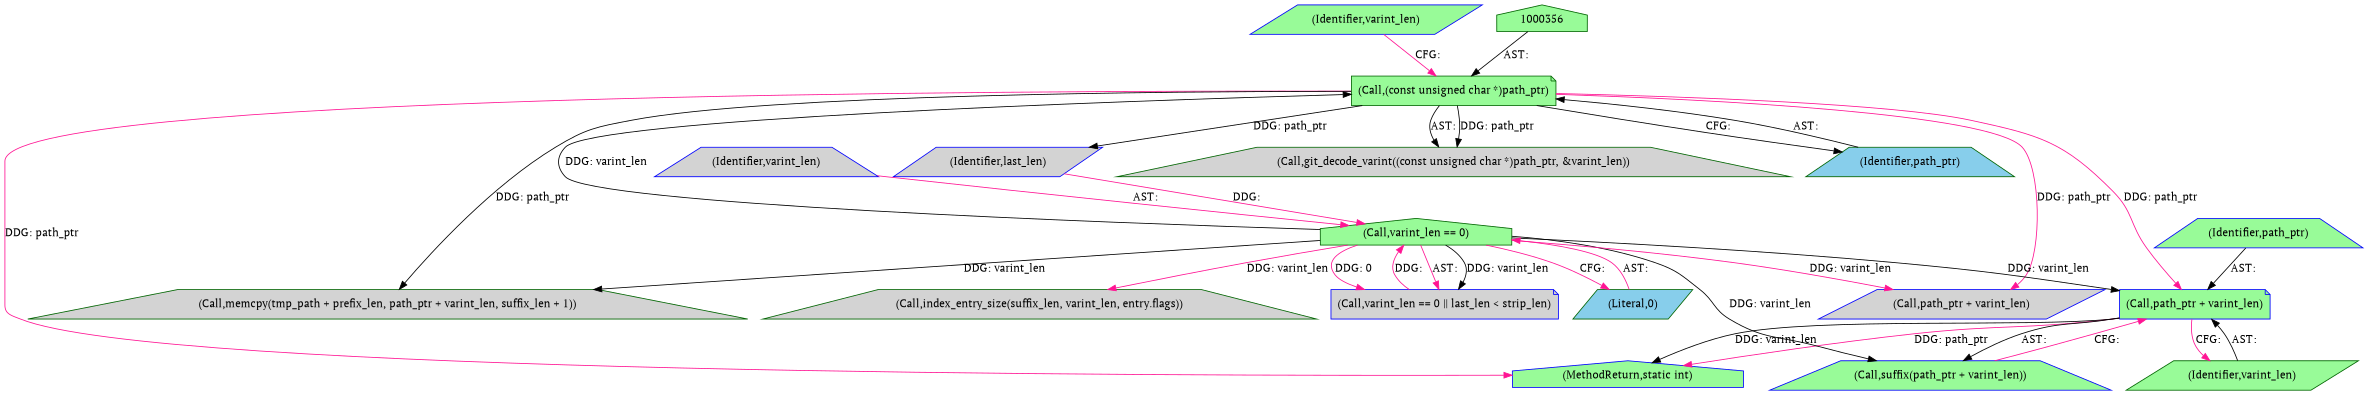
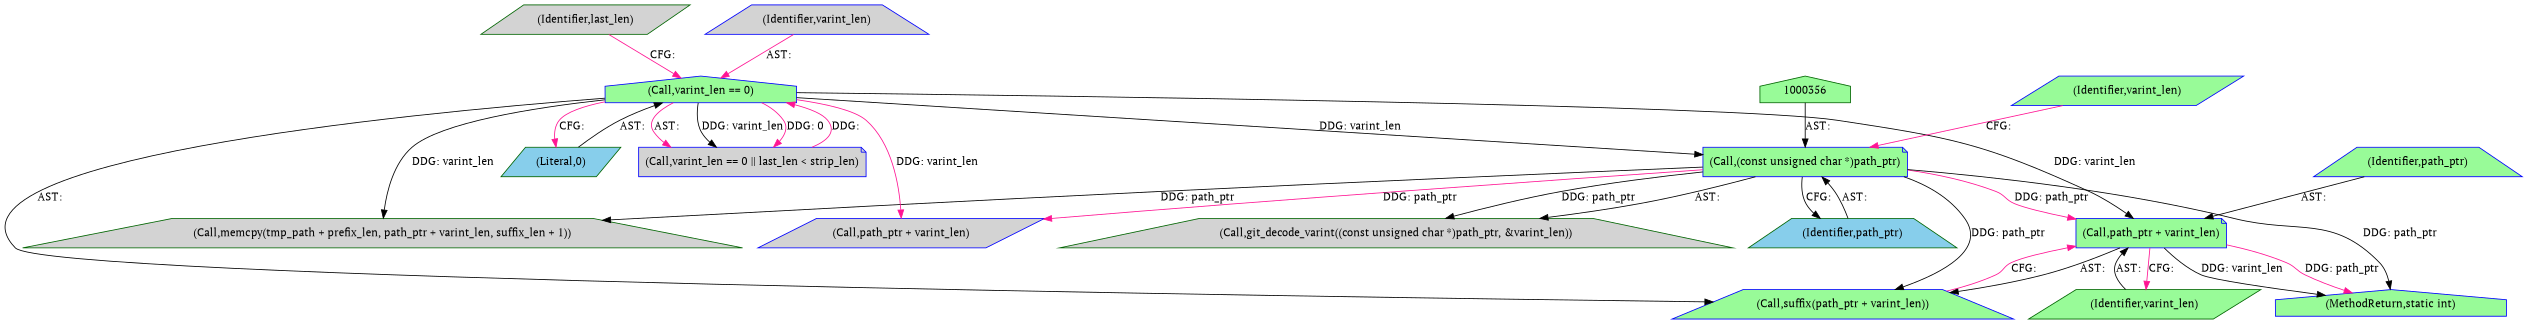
(1454, 91) -> (1805, 162)
(1230, 126) -> (1970, 233)
(998, 162) -> (585, 20)
(1248, 198) -> (664, 55)
(1416, 233) -> (701, 91)
(1583, 251) -> (615, 123)
(1040, 304) -> none
(1770, 304) -> (52, 198)
(6, 311) -> (2159, 202)
